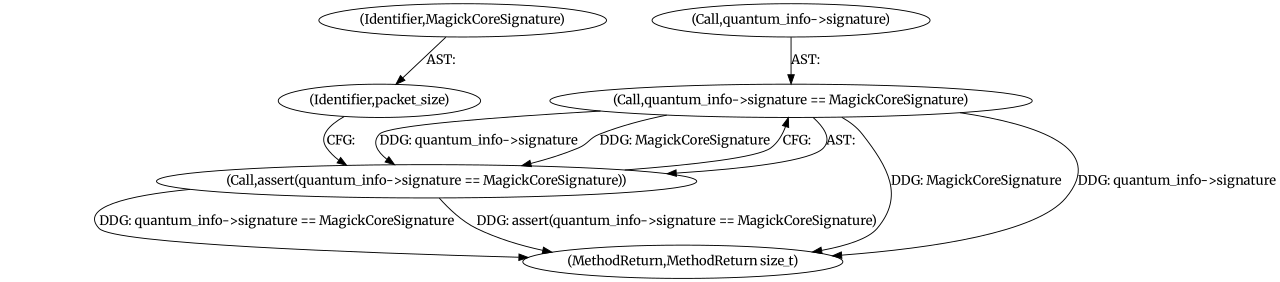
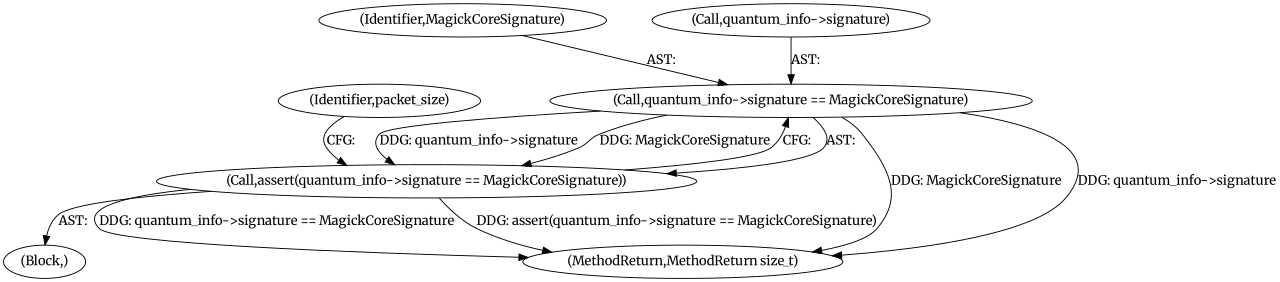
(424, 58) -> (620, 59)
none -> (45, 262)
